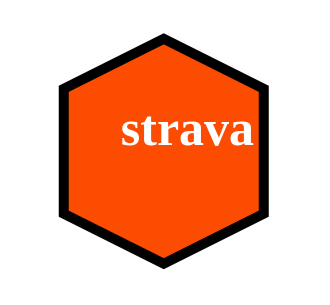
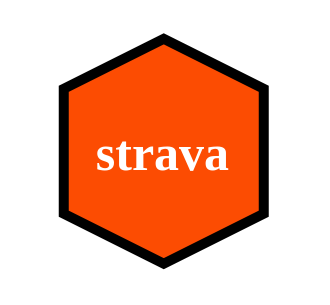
(189, 126) -> (164, 151)
